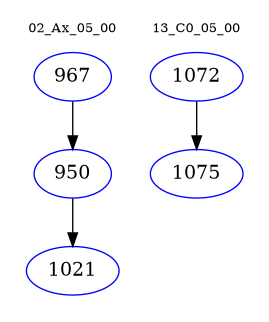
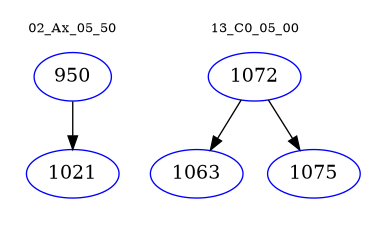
(73, 29) -> (73, 29)
(73, 77) -> none
none -> (197, 174)
